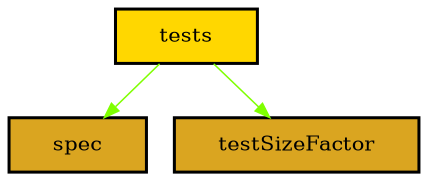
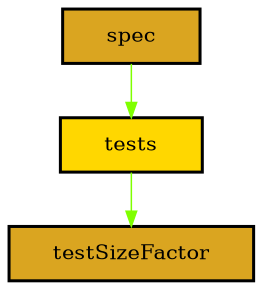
(138, 85) -> (131, 83)
